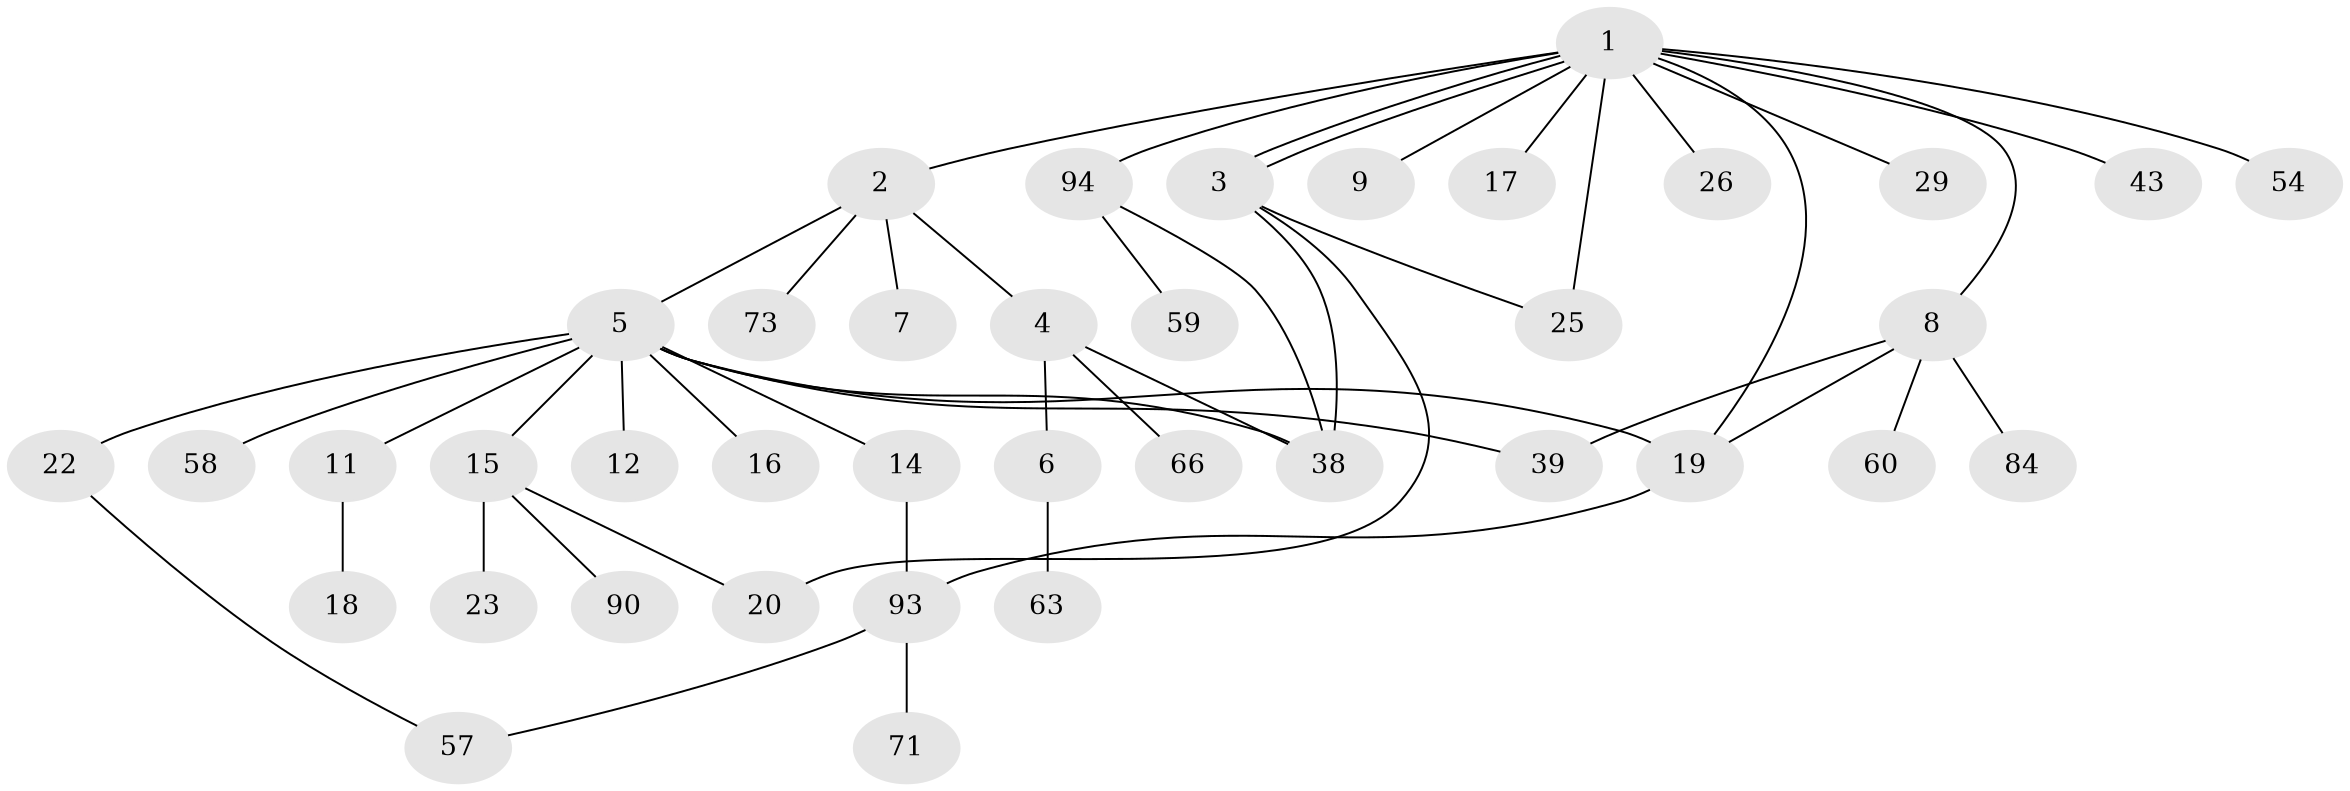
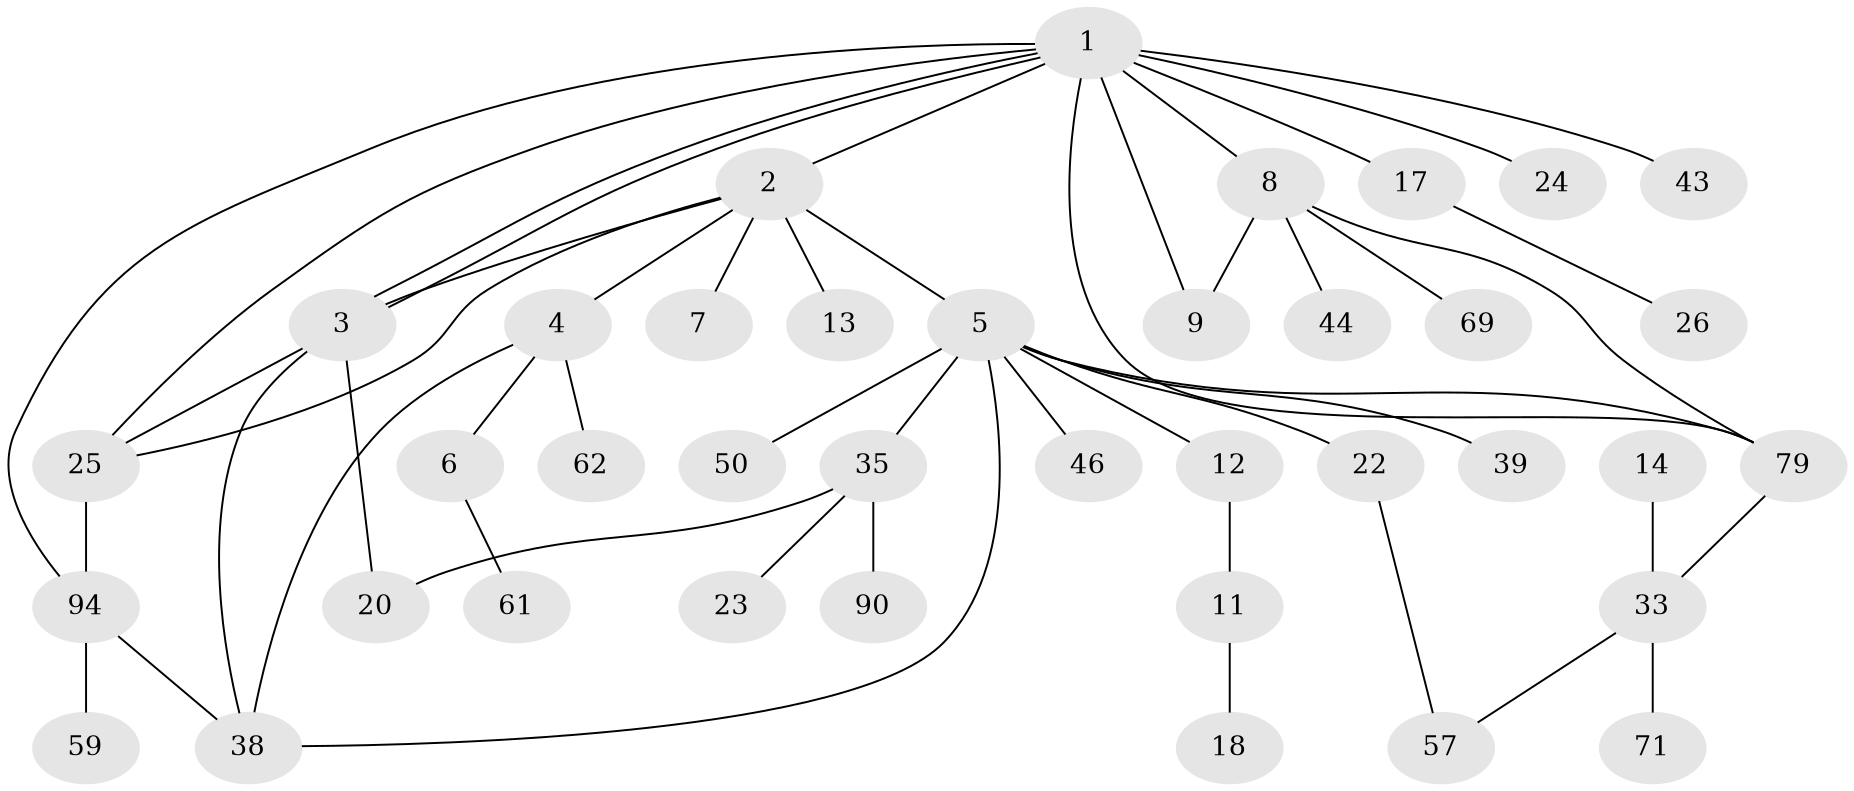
(1664, 114) -> (1553, 255)
(1933, 184) -> (1553, 184)
(2289, 184) -> none
none -> (519, 258)
(762, 325) -> (840, 325)
none -> (437, 342)
(1729, 391) -> (1234, 255)
(482, 396) -> (1230, 537)
(764, 396) -> none
(202, 466) -> (732, 466)
(484, 466) -> (873, 466)
(766, 466) -> (1089, 466)
(1189, 466) -> (591, 466)
(1690, 466) -> (1794, 466)
(1882, 466) -> (1478, 325)
(2023, 466) -> (1337, 325)
none -> (86, 537)
(907, 607) -> (1653, 607)
(1048, 607) -> (517, 607)
